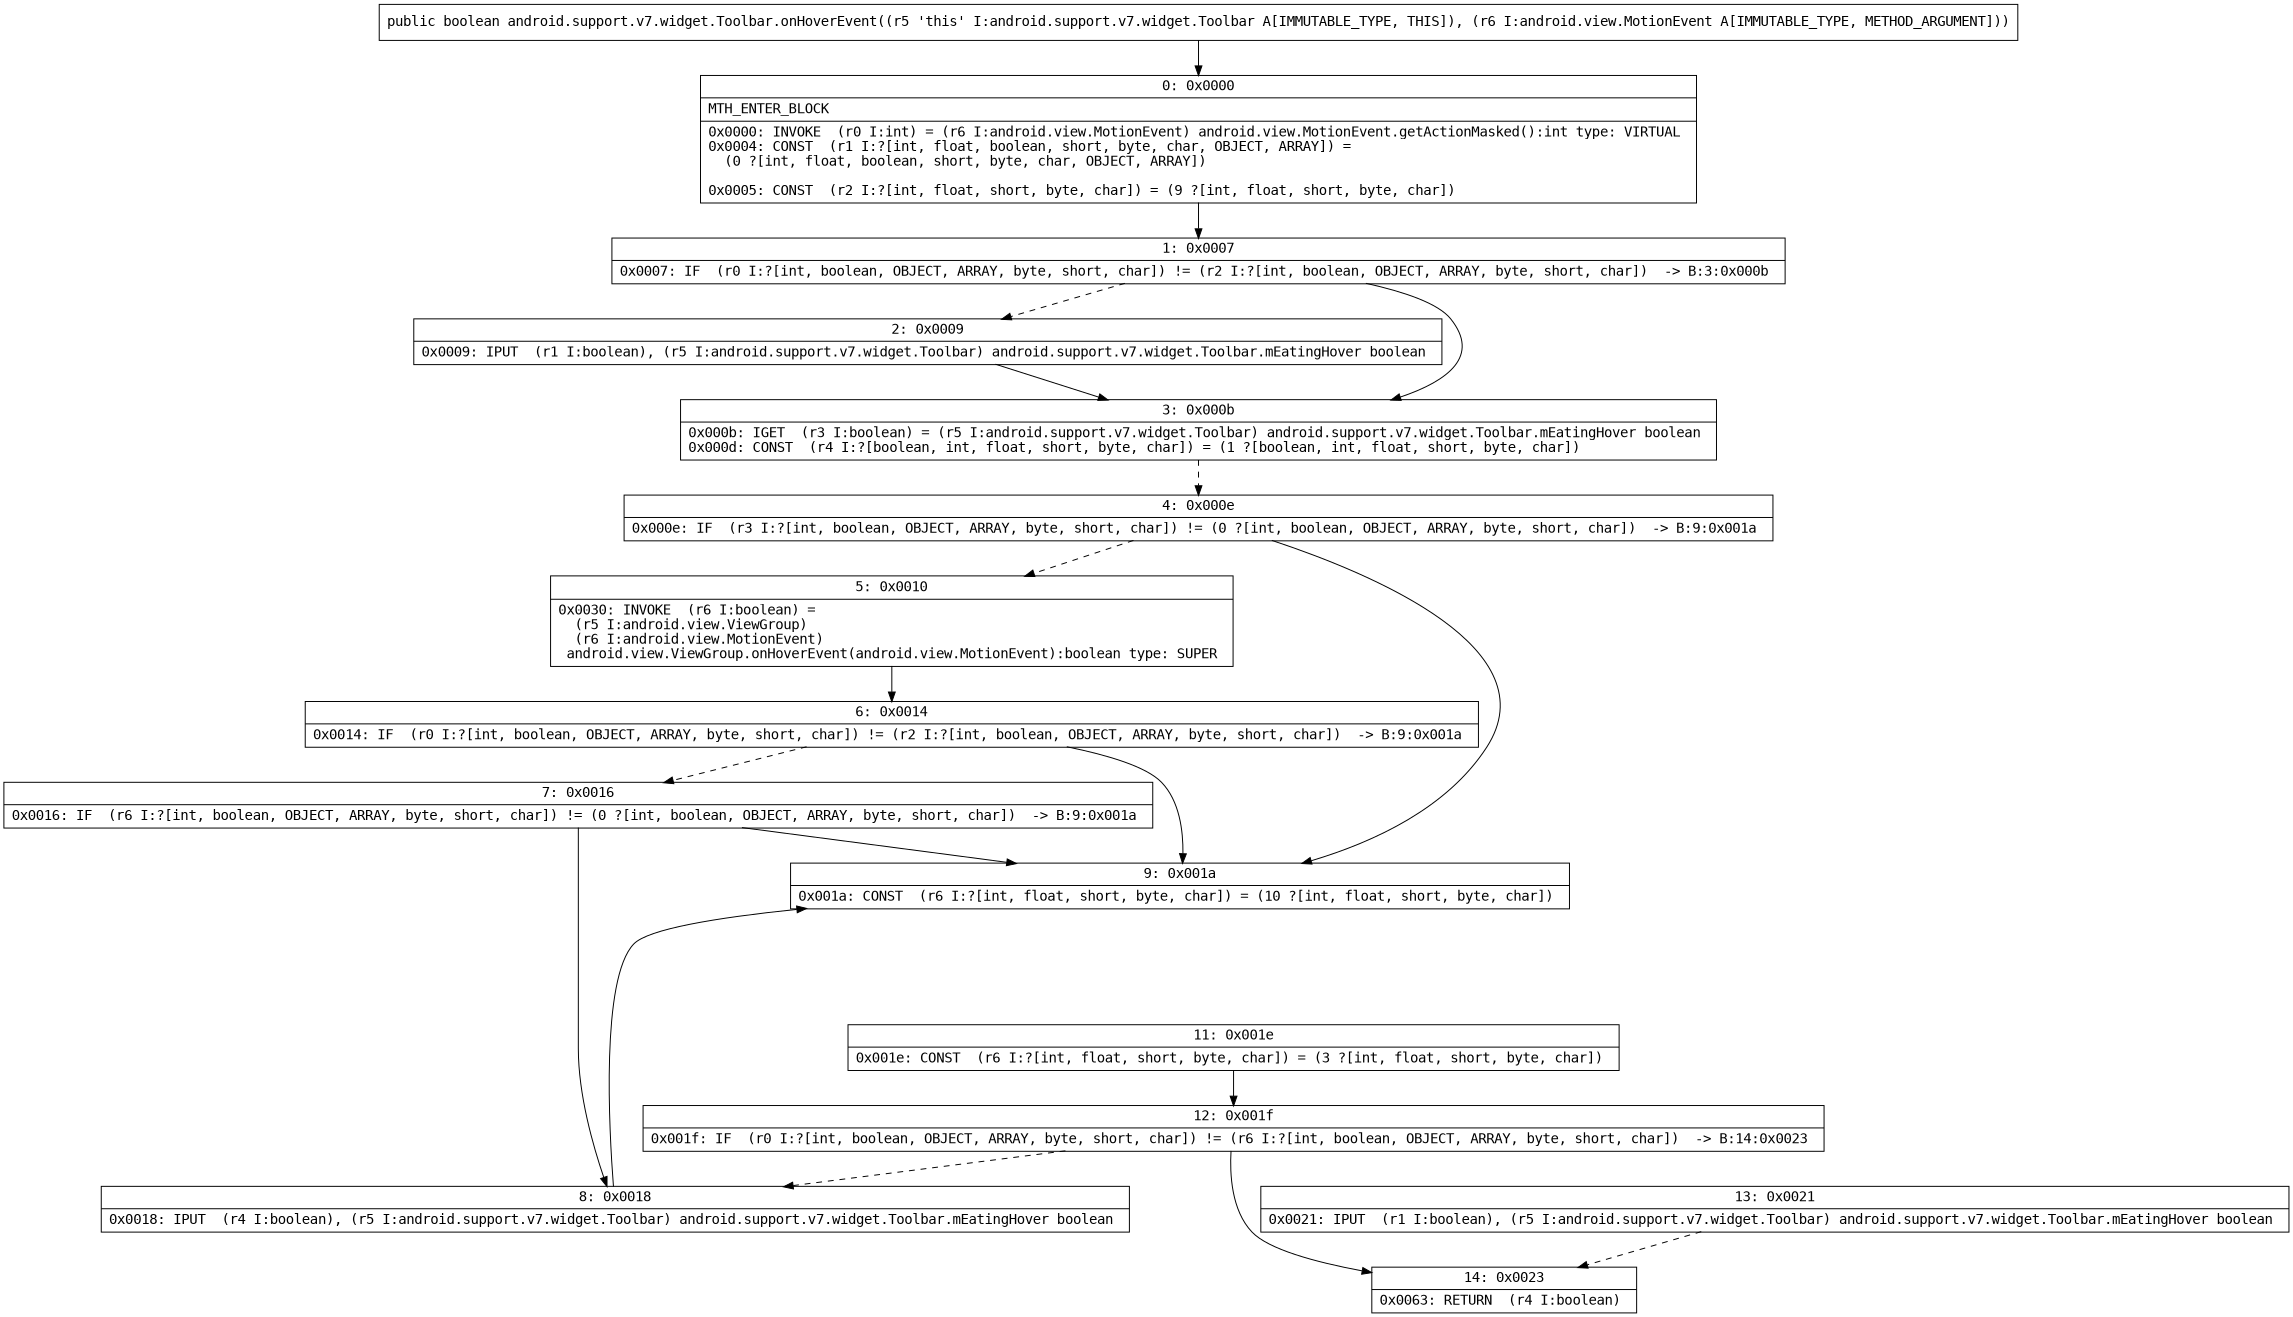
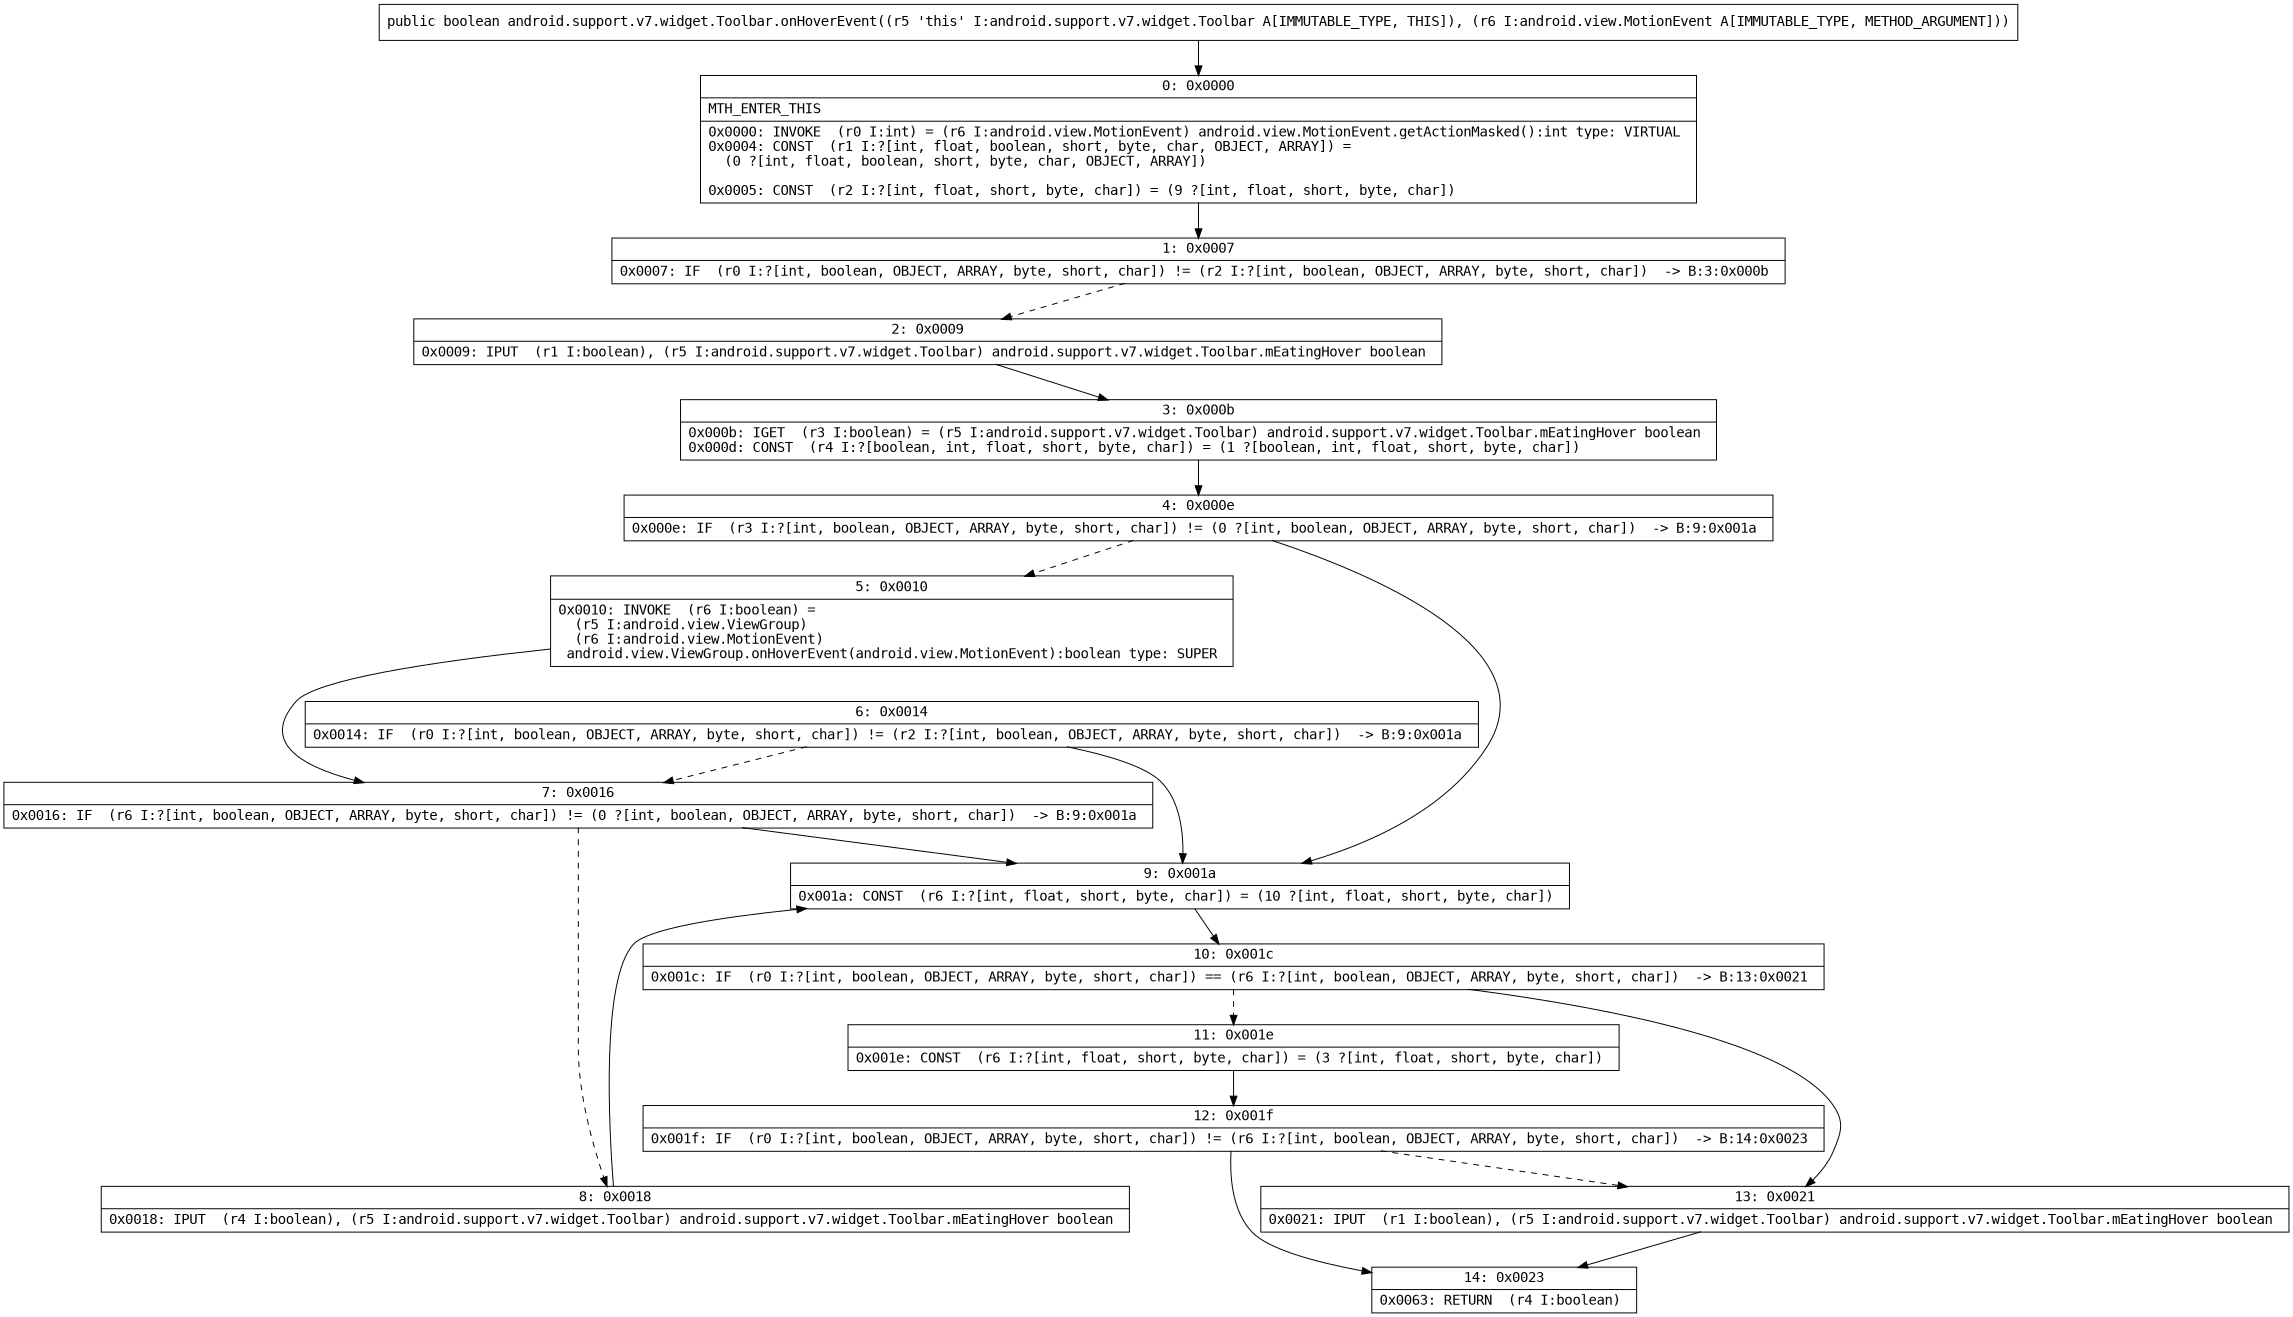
(769, 109) -> (765, 109)
(1456, 328) -> none
(1199, 473) -> (1199, 473)
(691, 610) -> (691, 610)
(892, 679) -> (359, 677)
none -> (1234, 967)
(578, 1004) -> (578, 1004)
(929, 1168) -> (1499, 1168)
(1644, 1248) -> (1644, 1248)
